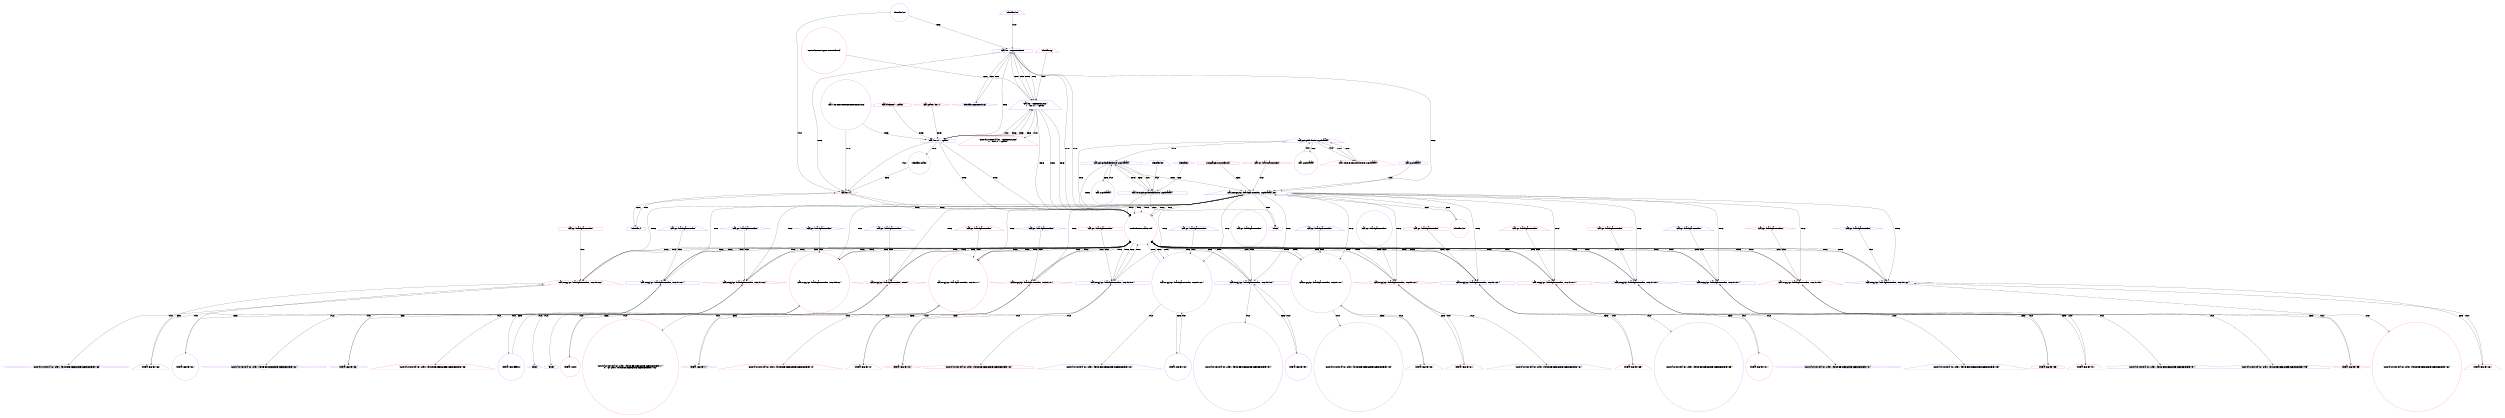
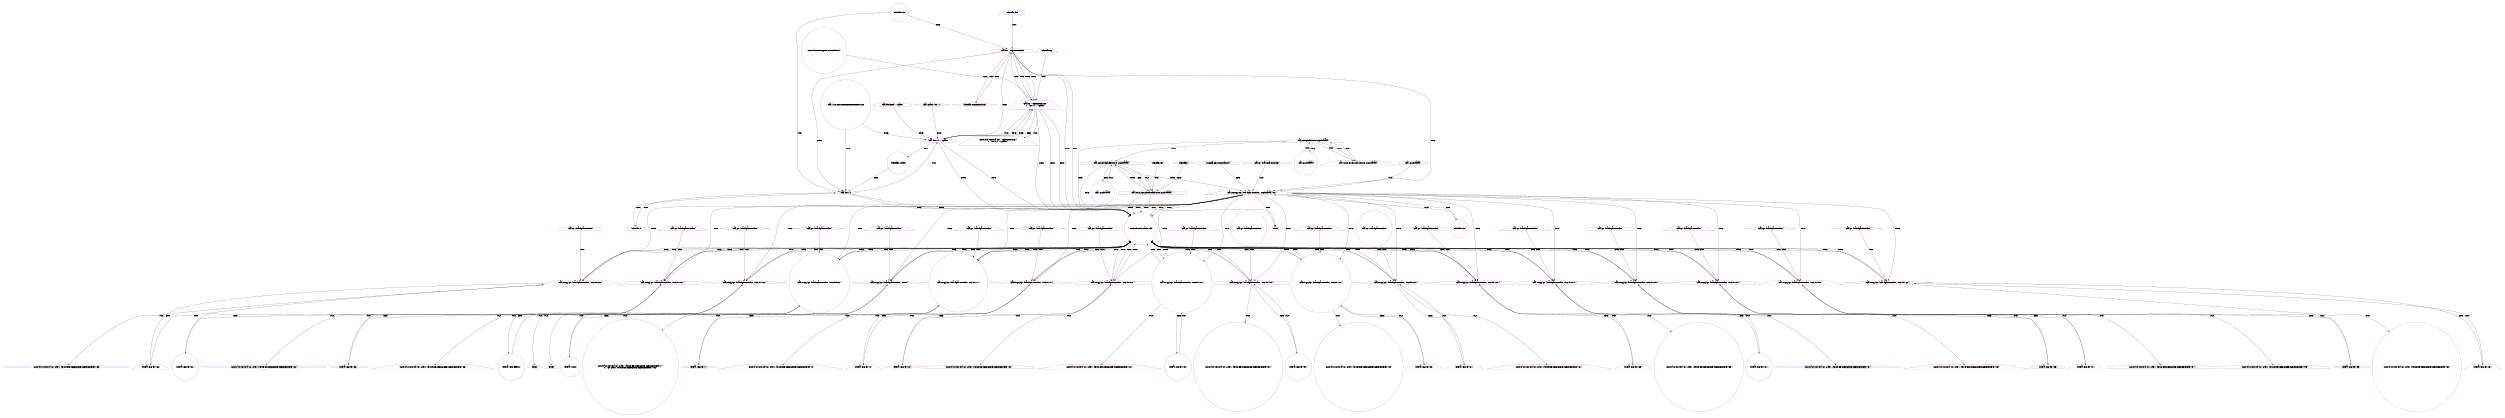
(1044, 77) -> (1044, 77)
(886, 161) -> (902, 179)
